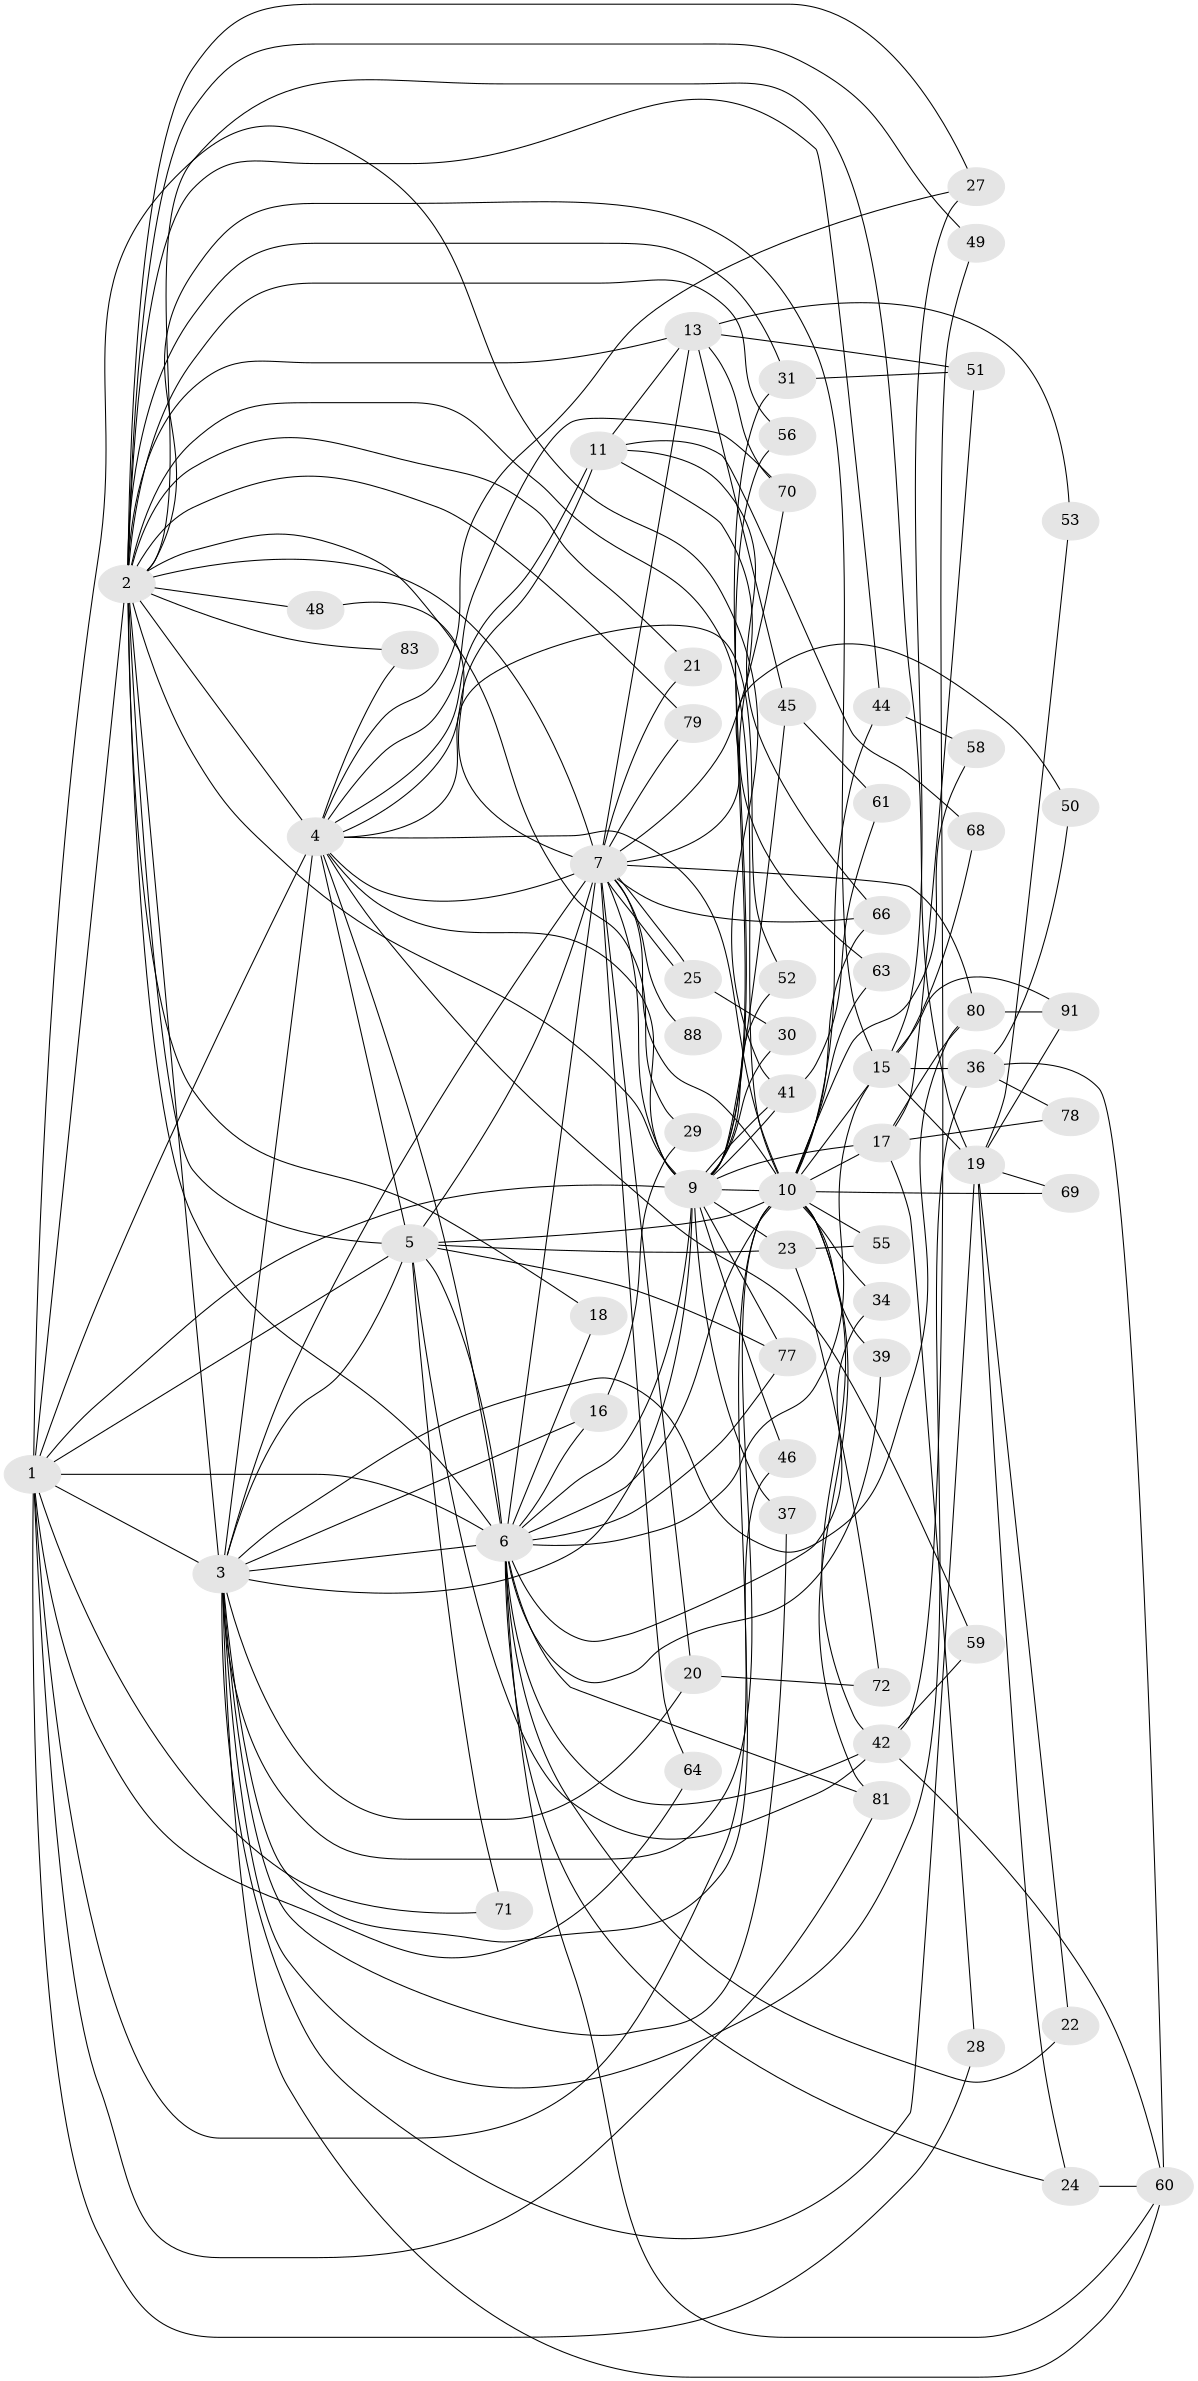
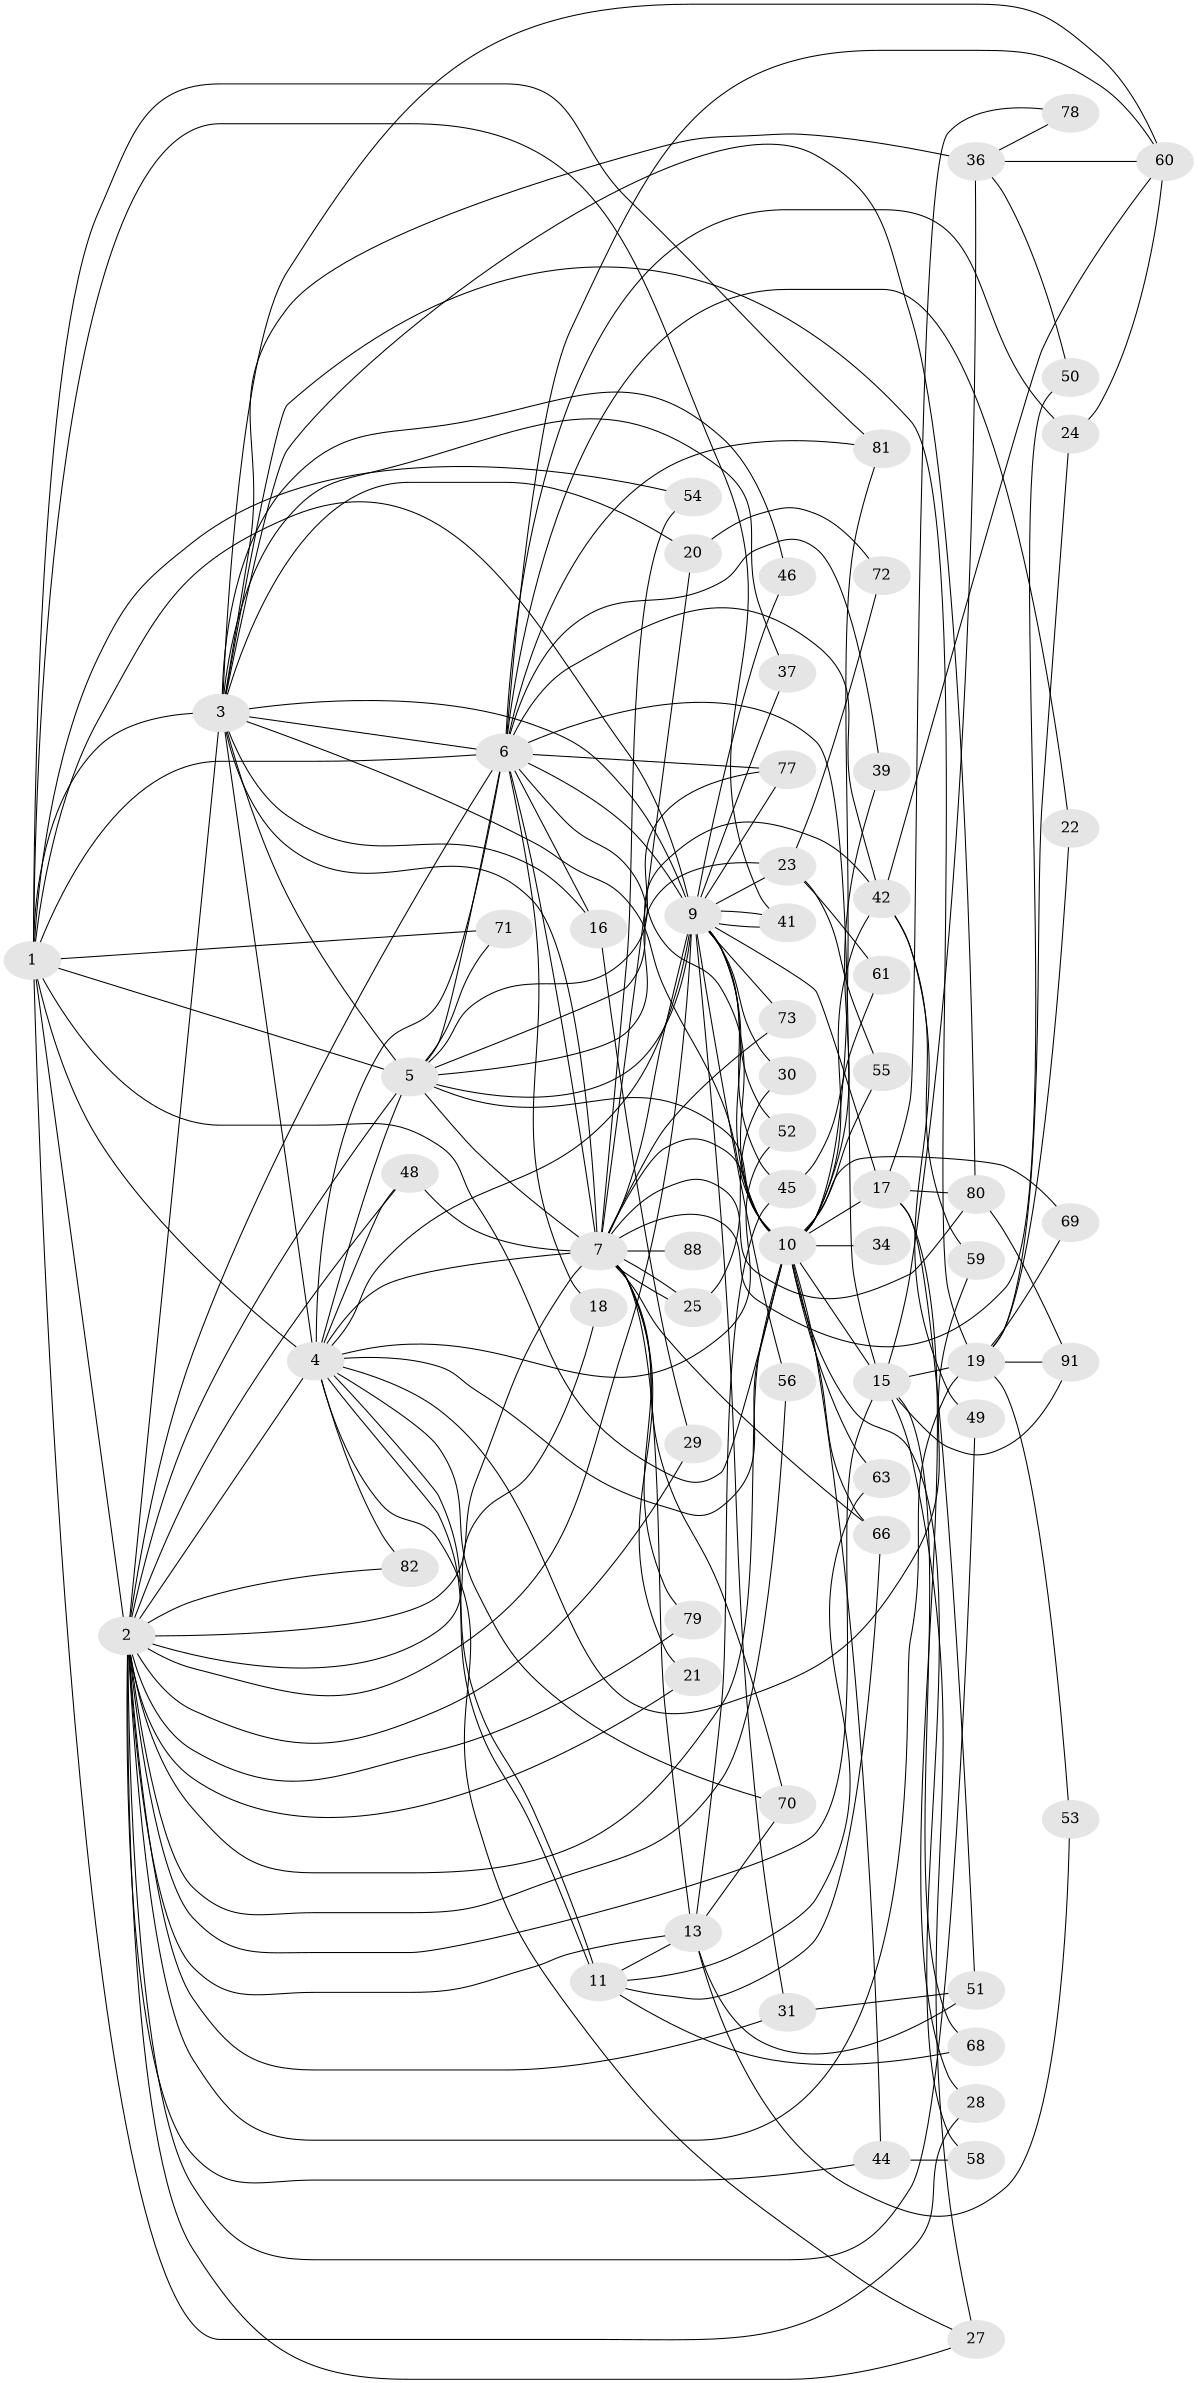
(410, 650) -> (410, 1568)
(851, 899) -> (837, 919)
none -> (788, 1019)
none -> (609, 1081)
none -> (356, 1265)
(762, 1576) -> none
(693, 1771) -> (693, 497)
